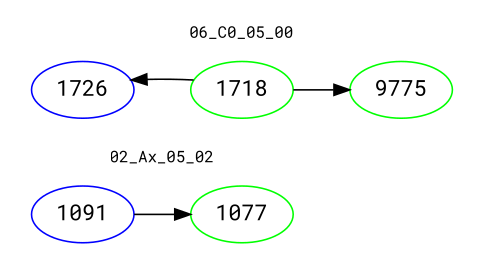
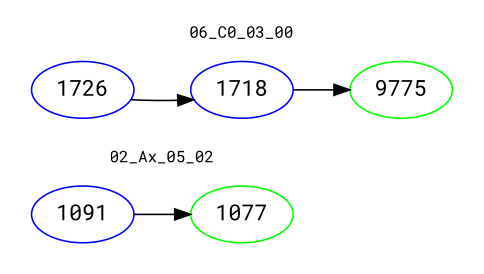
(242, 34) -> (242, 34)
(170, 79) -> (154, 100)
(242, 90) -> (242, 90)
